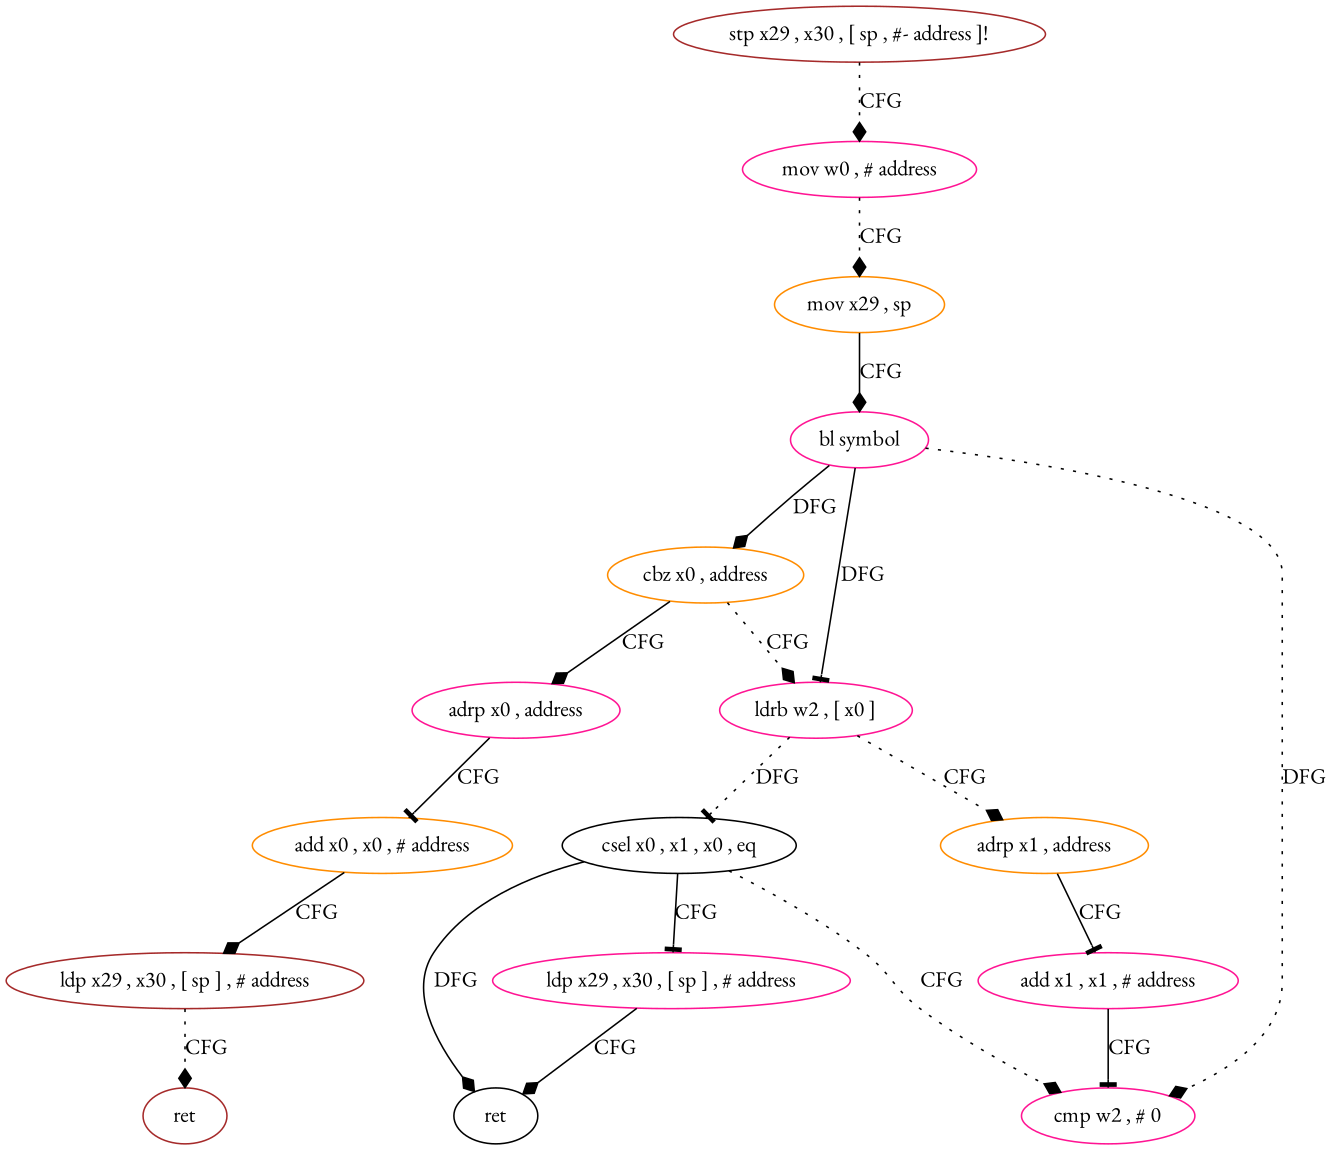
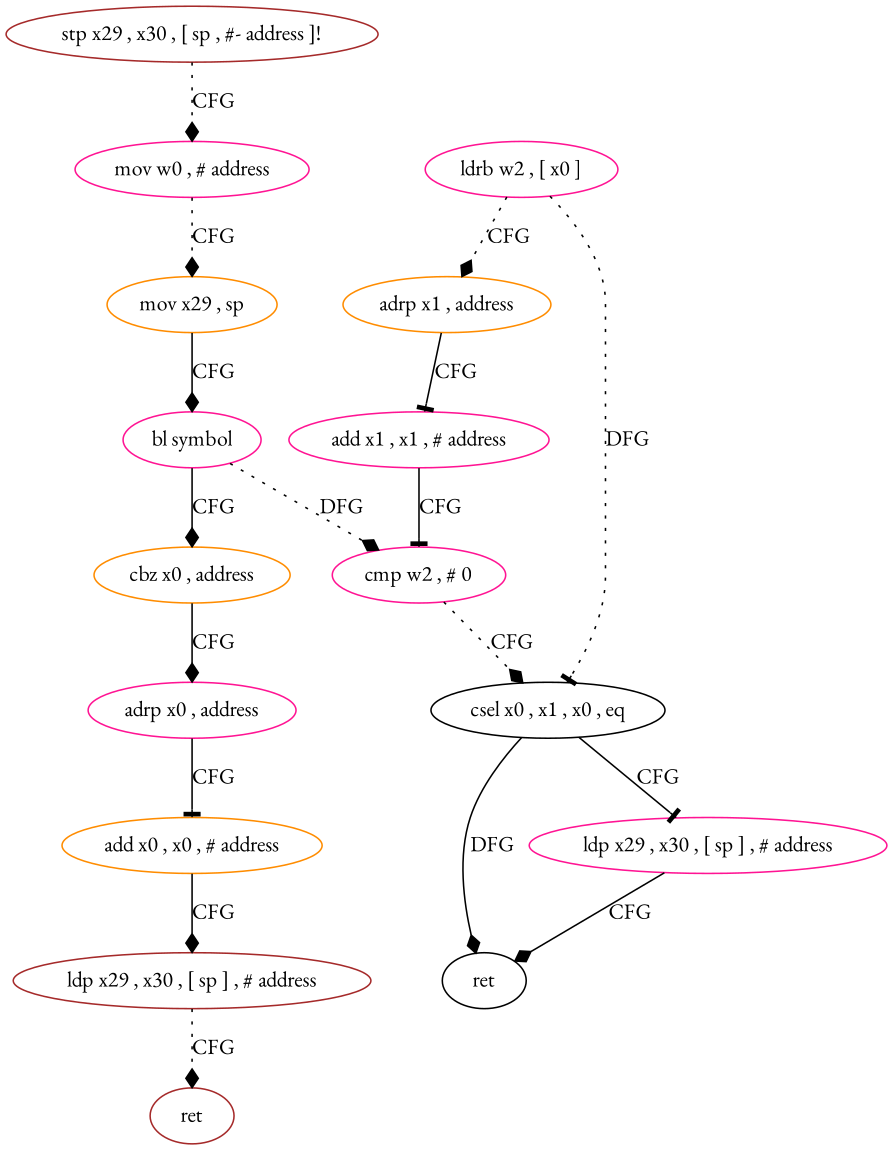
(815, 507) -> (214, 507)
(838, 571) -> none
(755, 635) -> none
(888, 975) -> (477, 636)
